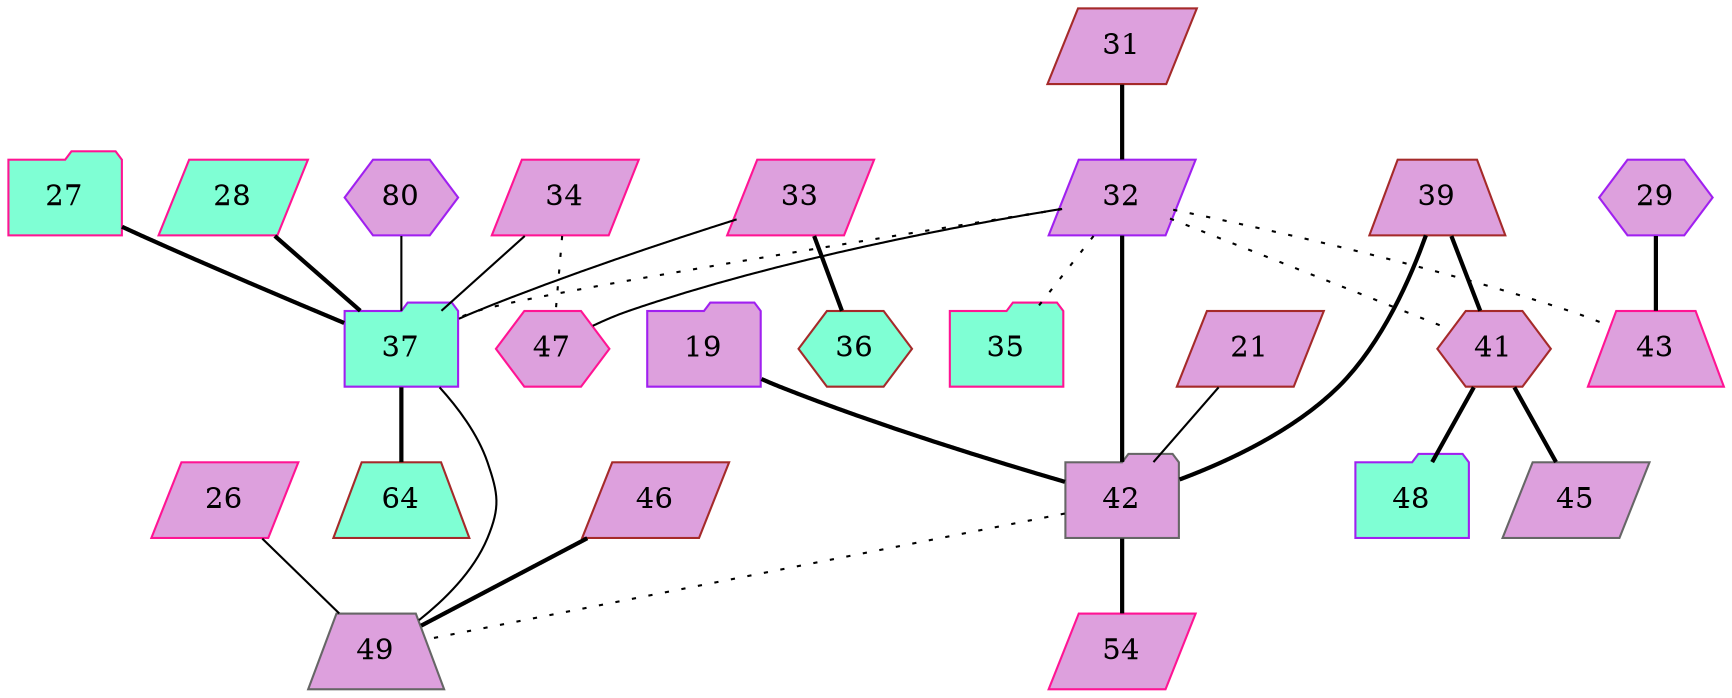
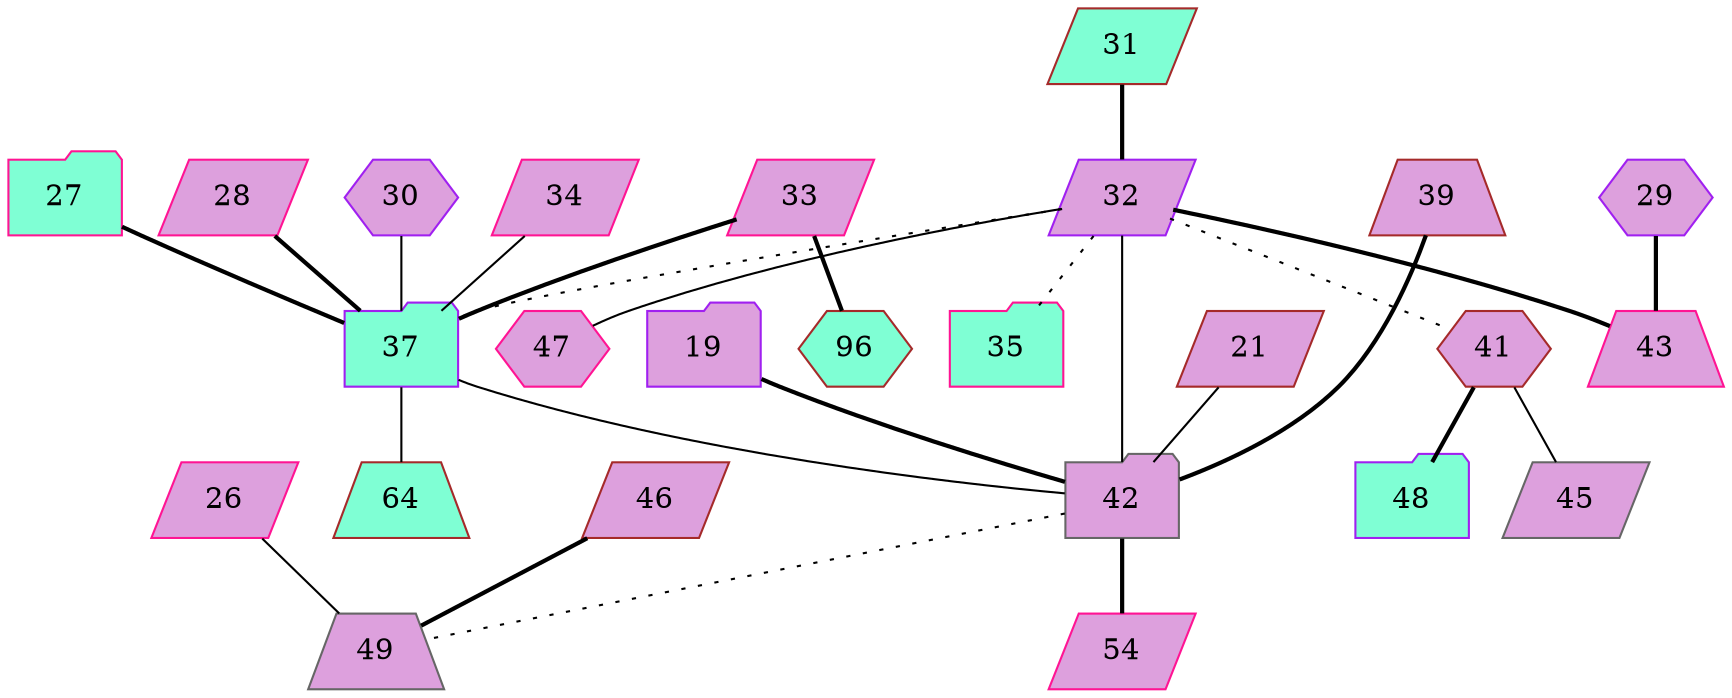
(1122, 46) -> (1122, 46)
(233, 198) -> (233, 198)
(401, 198) -> (401, 198)
(1394, 260) -> (1394, 260)
(1462, 264) -> none
(560, 266) -> none
(597, 266) -> (597, 266)
(855, 349) -> (855, 349)
(1122, 349) -> (1122, 349)
(401, 425) -> (401, 425)
(1535, 425) -> (1535, 425)
(496, 509) -> (759, 453)
